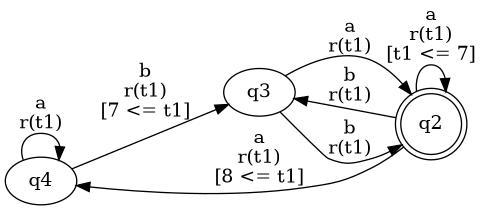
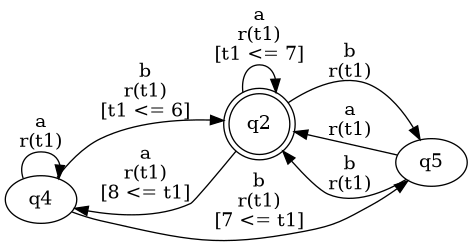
(259, 92) -> (431, 162)
none -> (125, 129)
